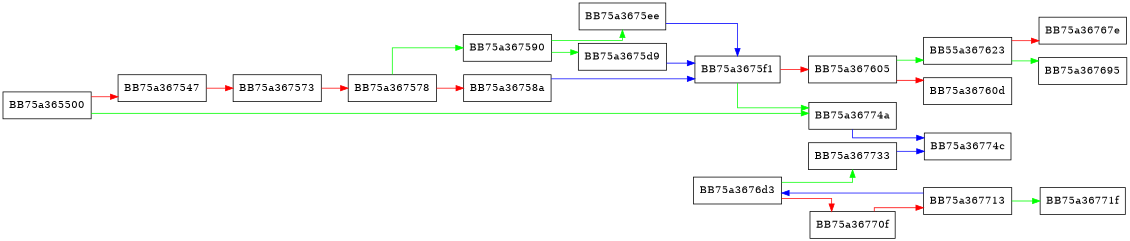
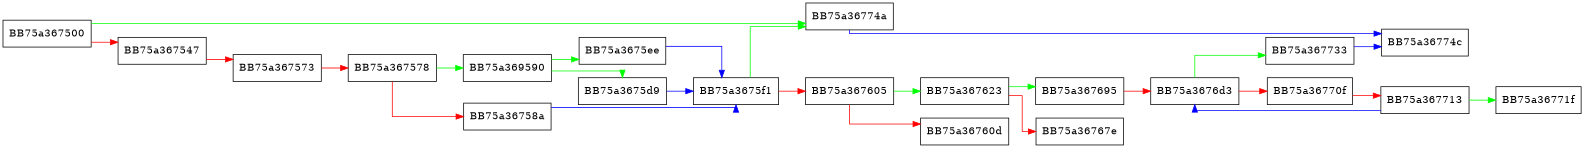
(507, 48) -> (507, 68)
(968, 51) -> (965, 91)
none -> (1133, 91)
(47, 105) -> (47, 34)
